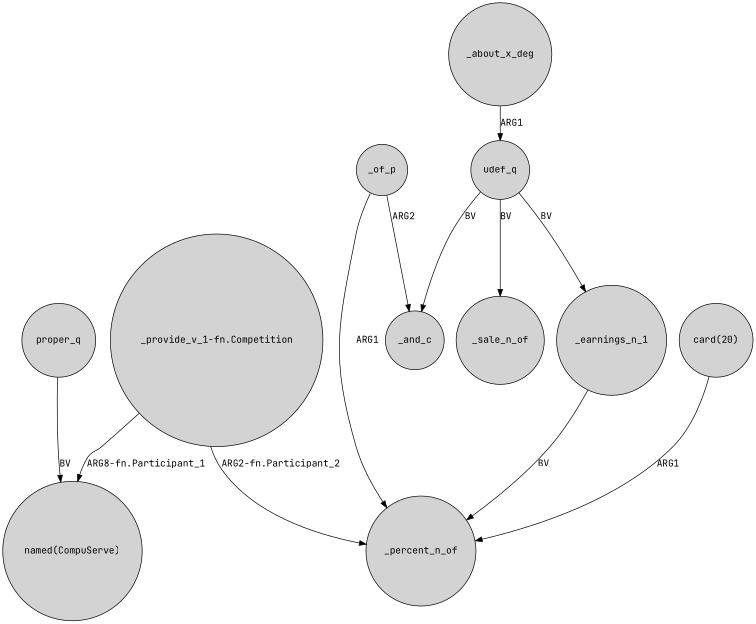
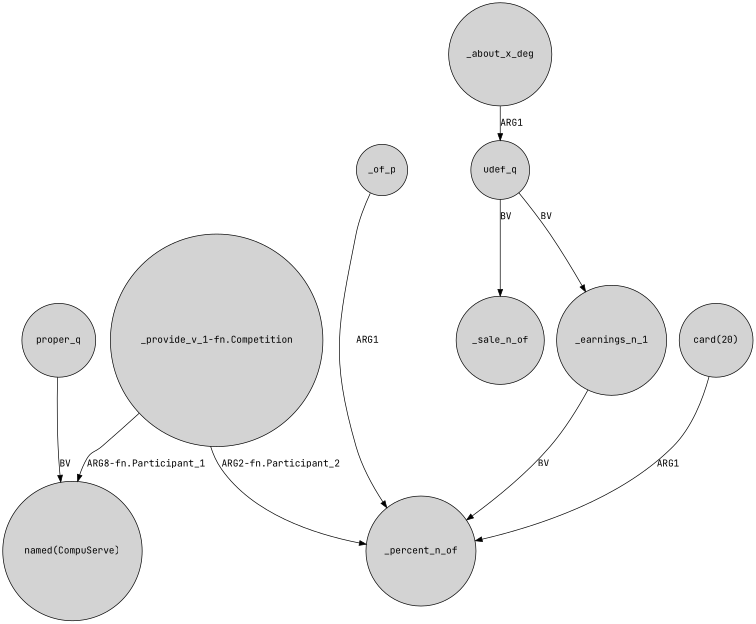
(415, 340) -> none
